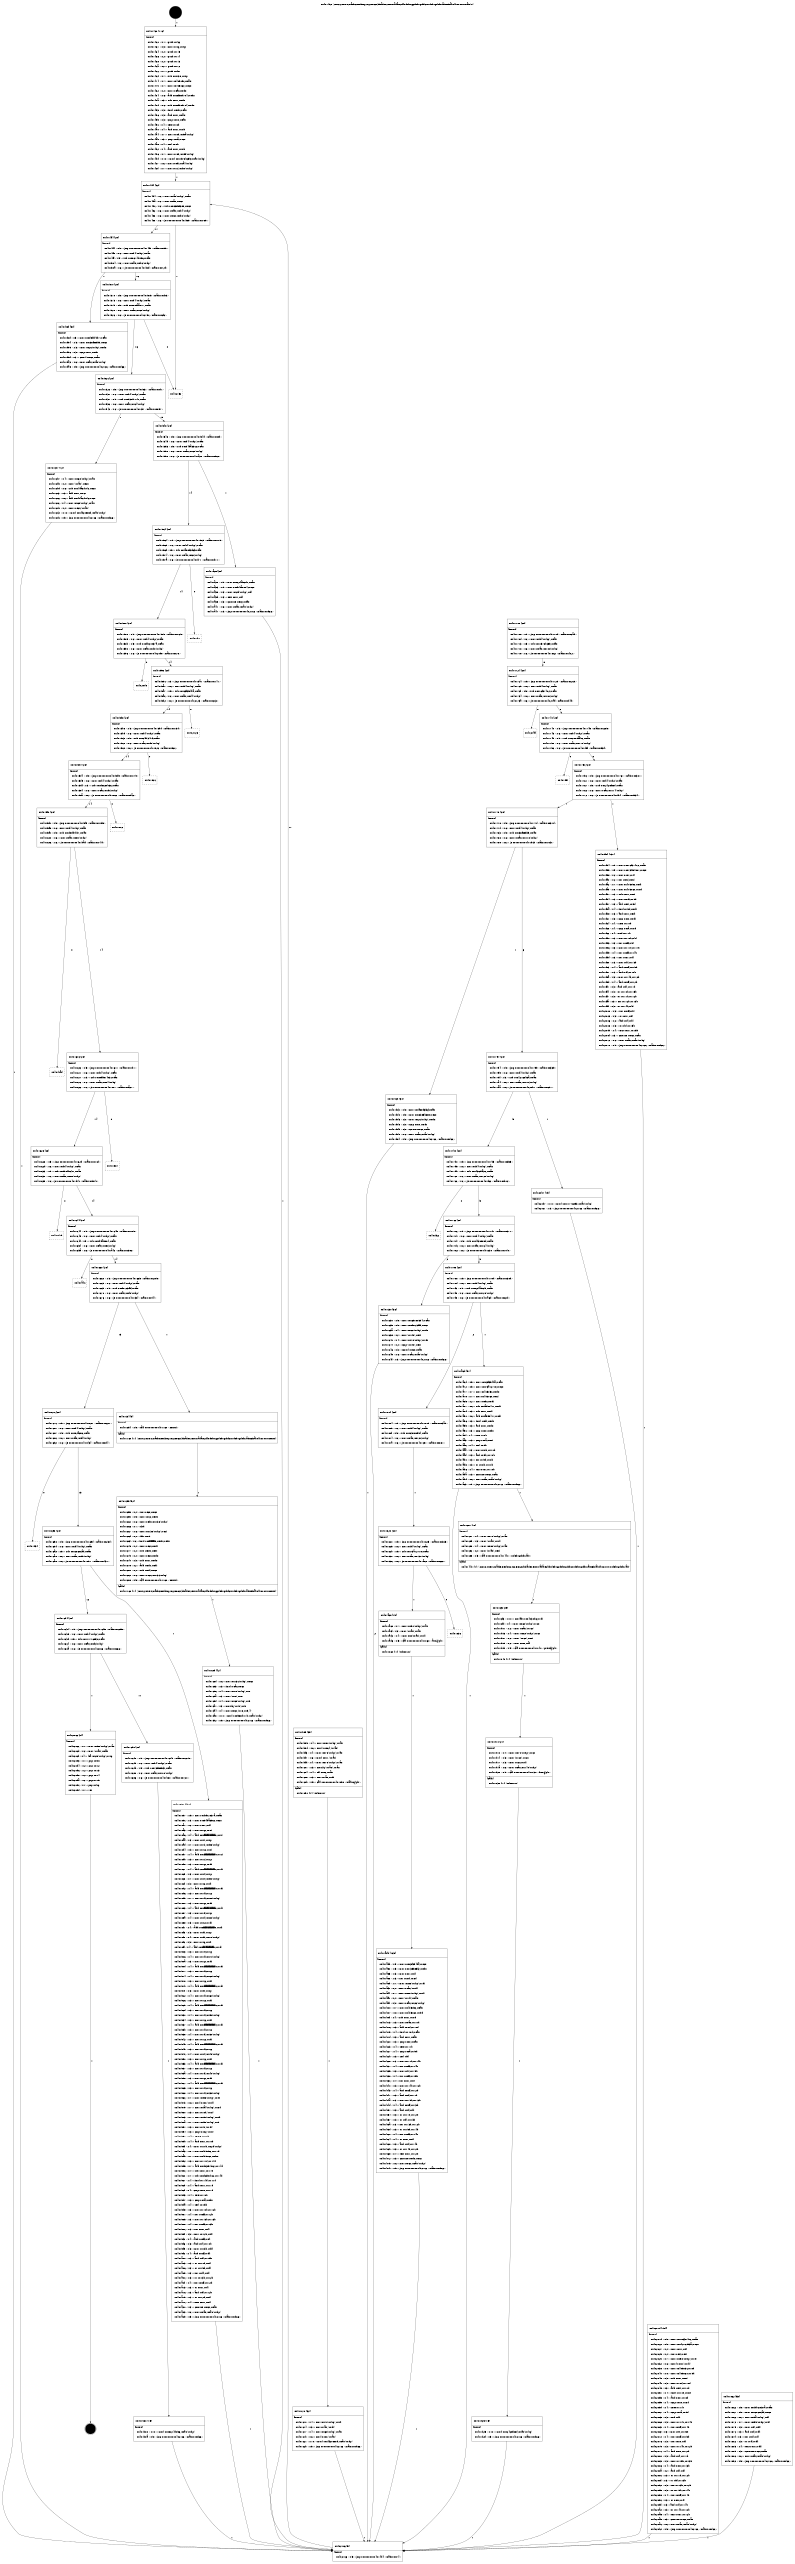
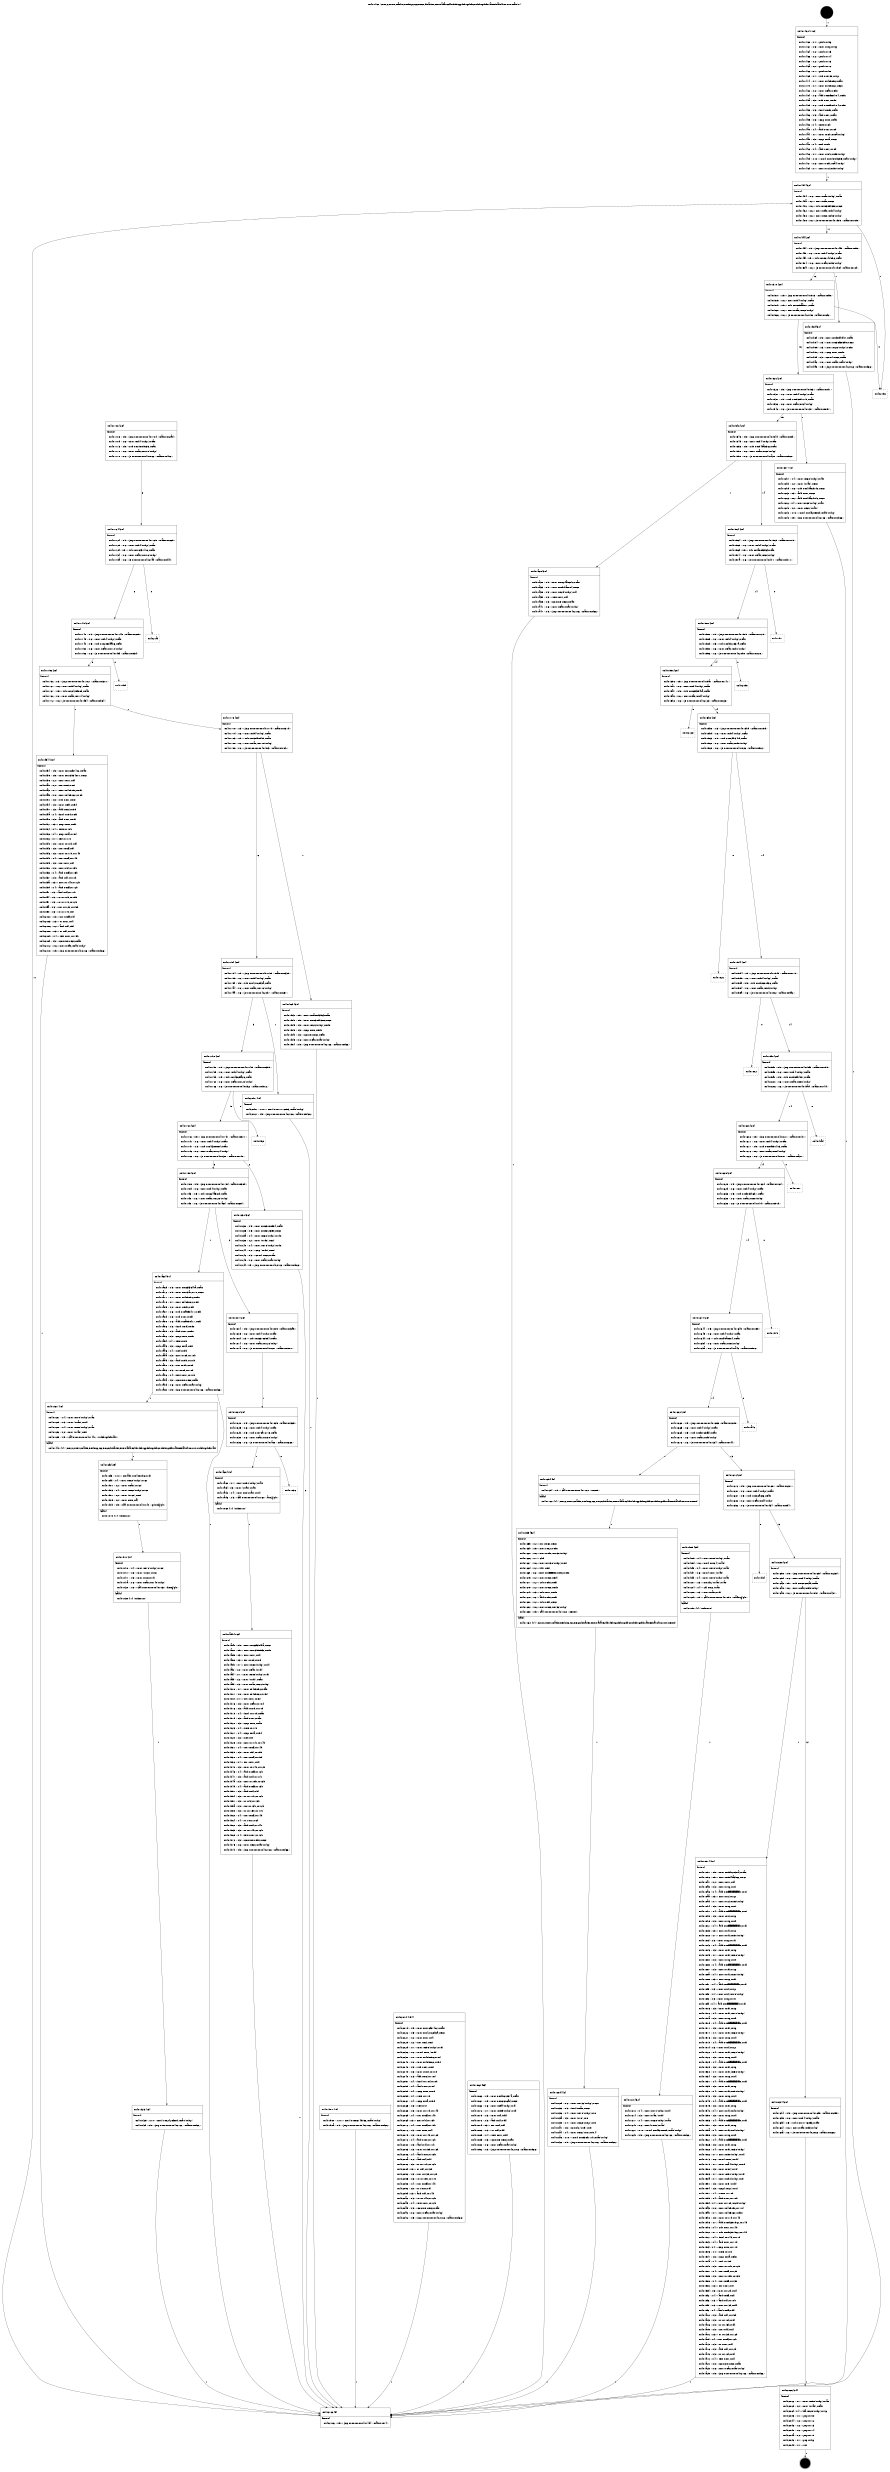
(157, 1763) -> none
